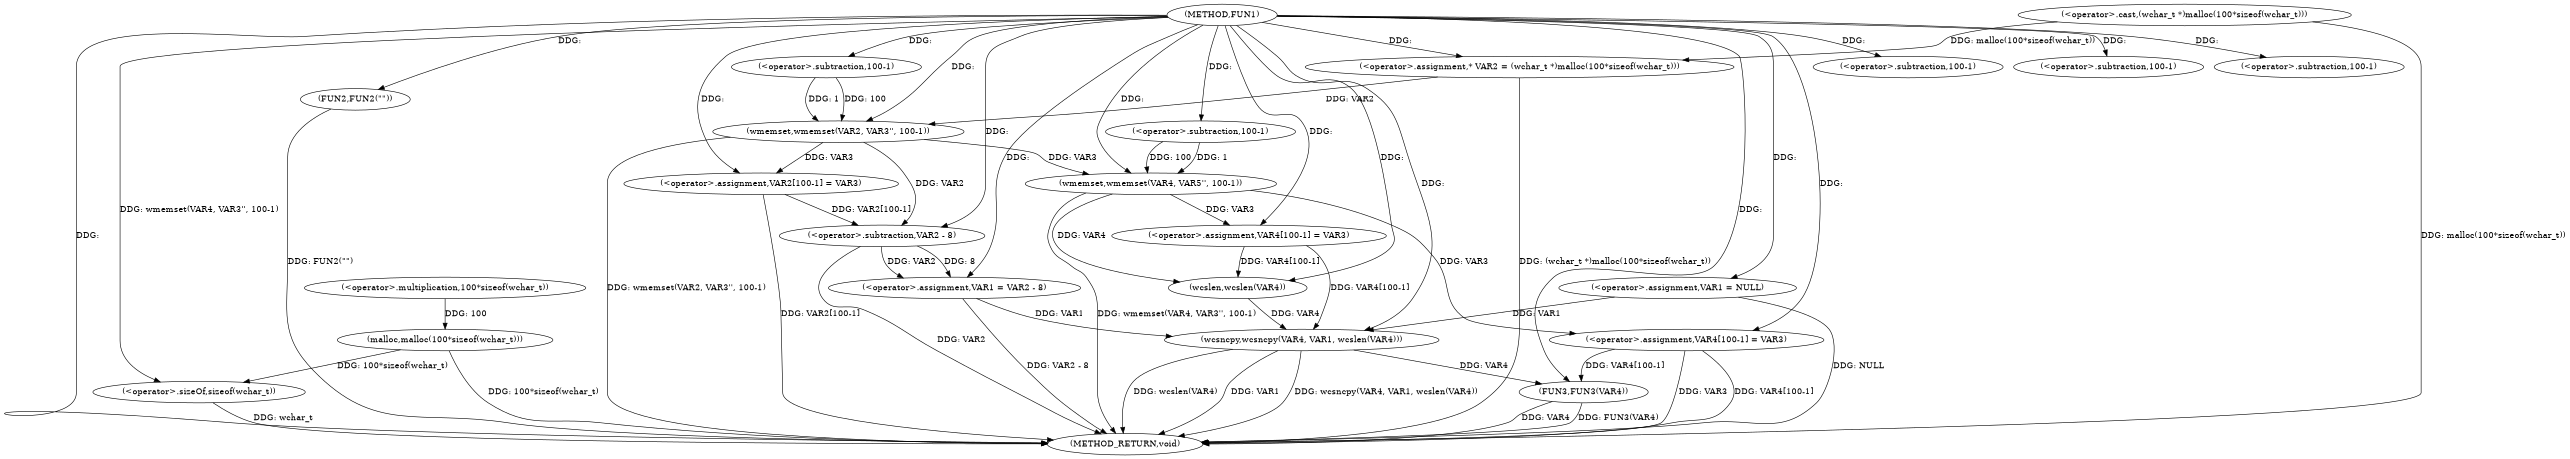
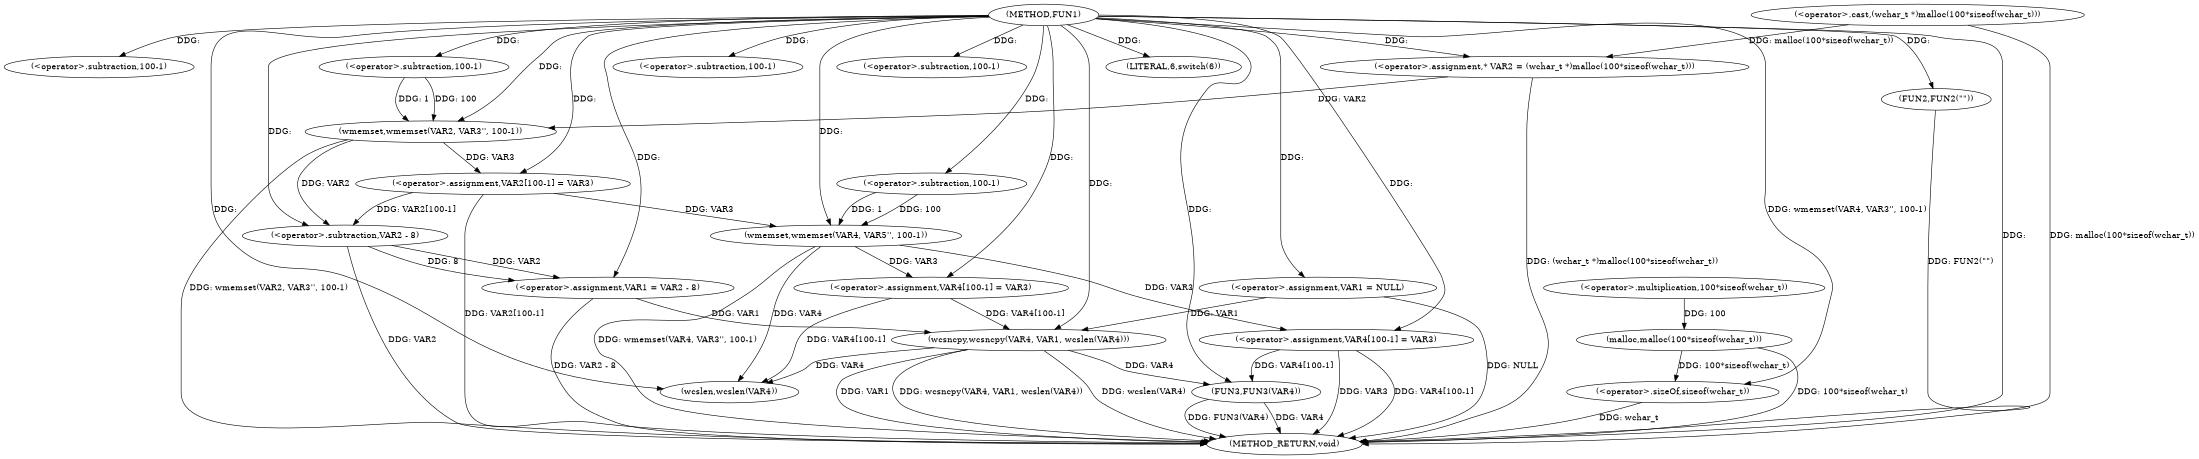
none -> (1174, 67)
(1006, 148) -> (662, 209)
(1264, 313) -> (851, 356)
